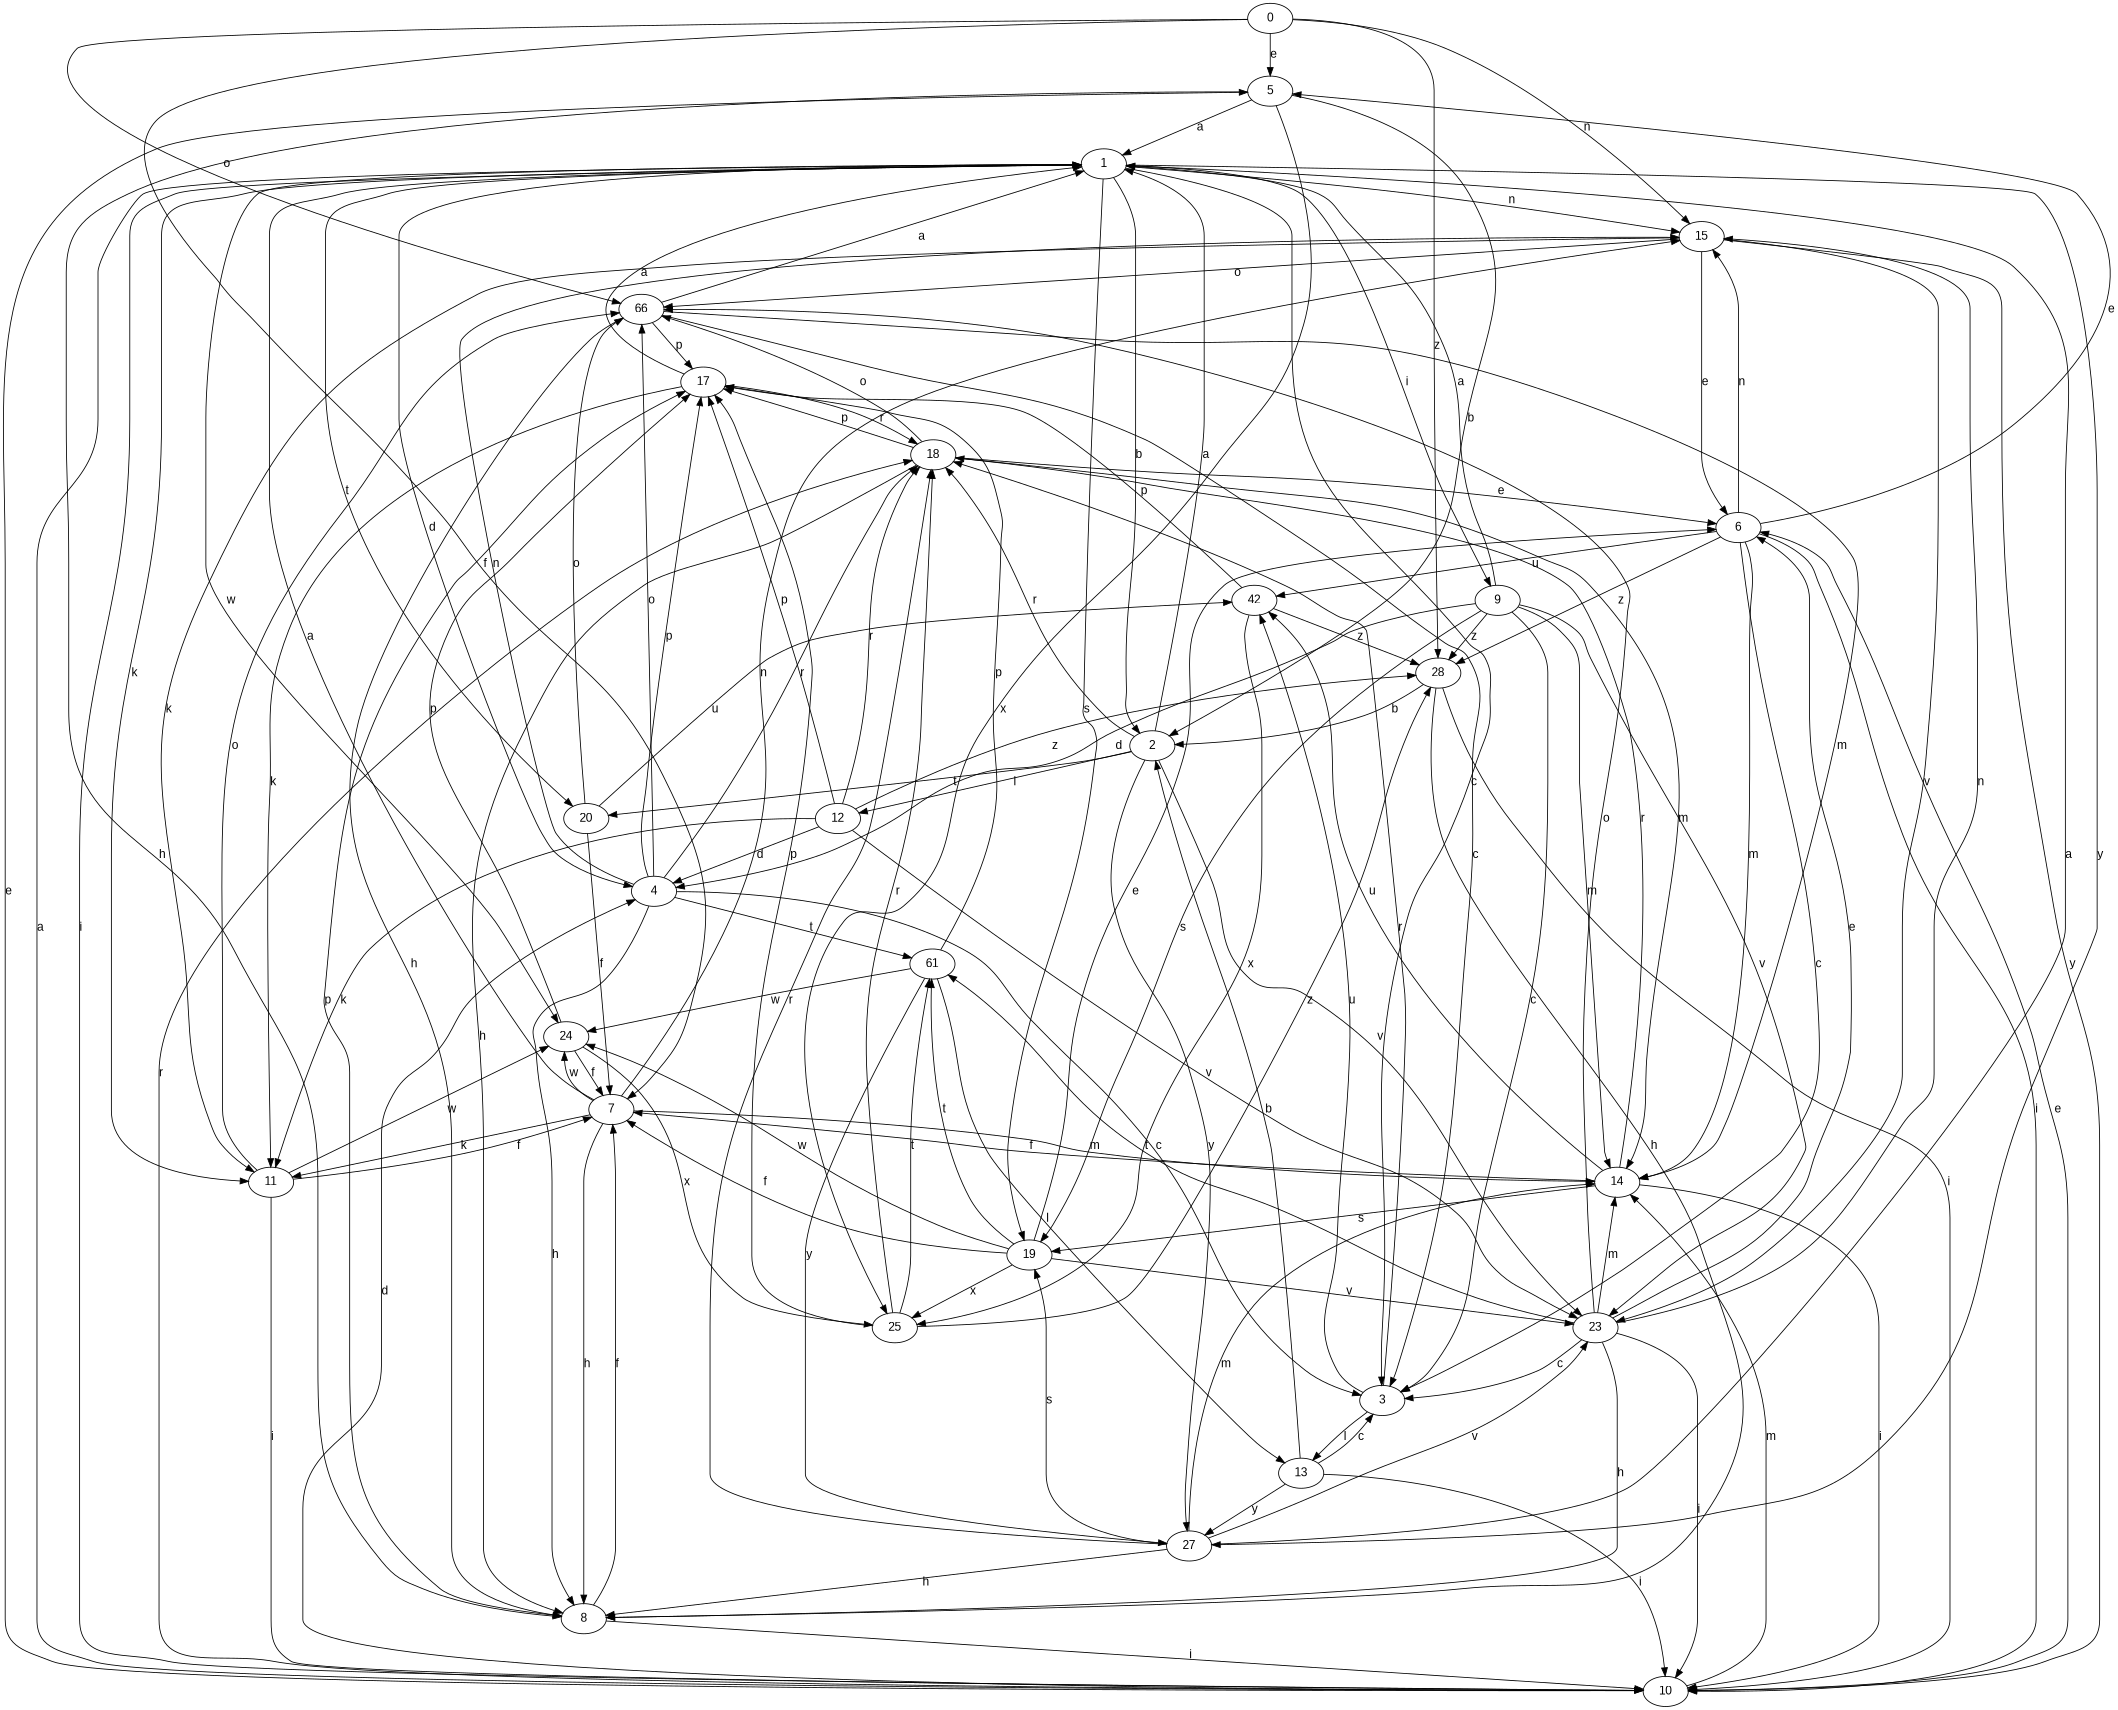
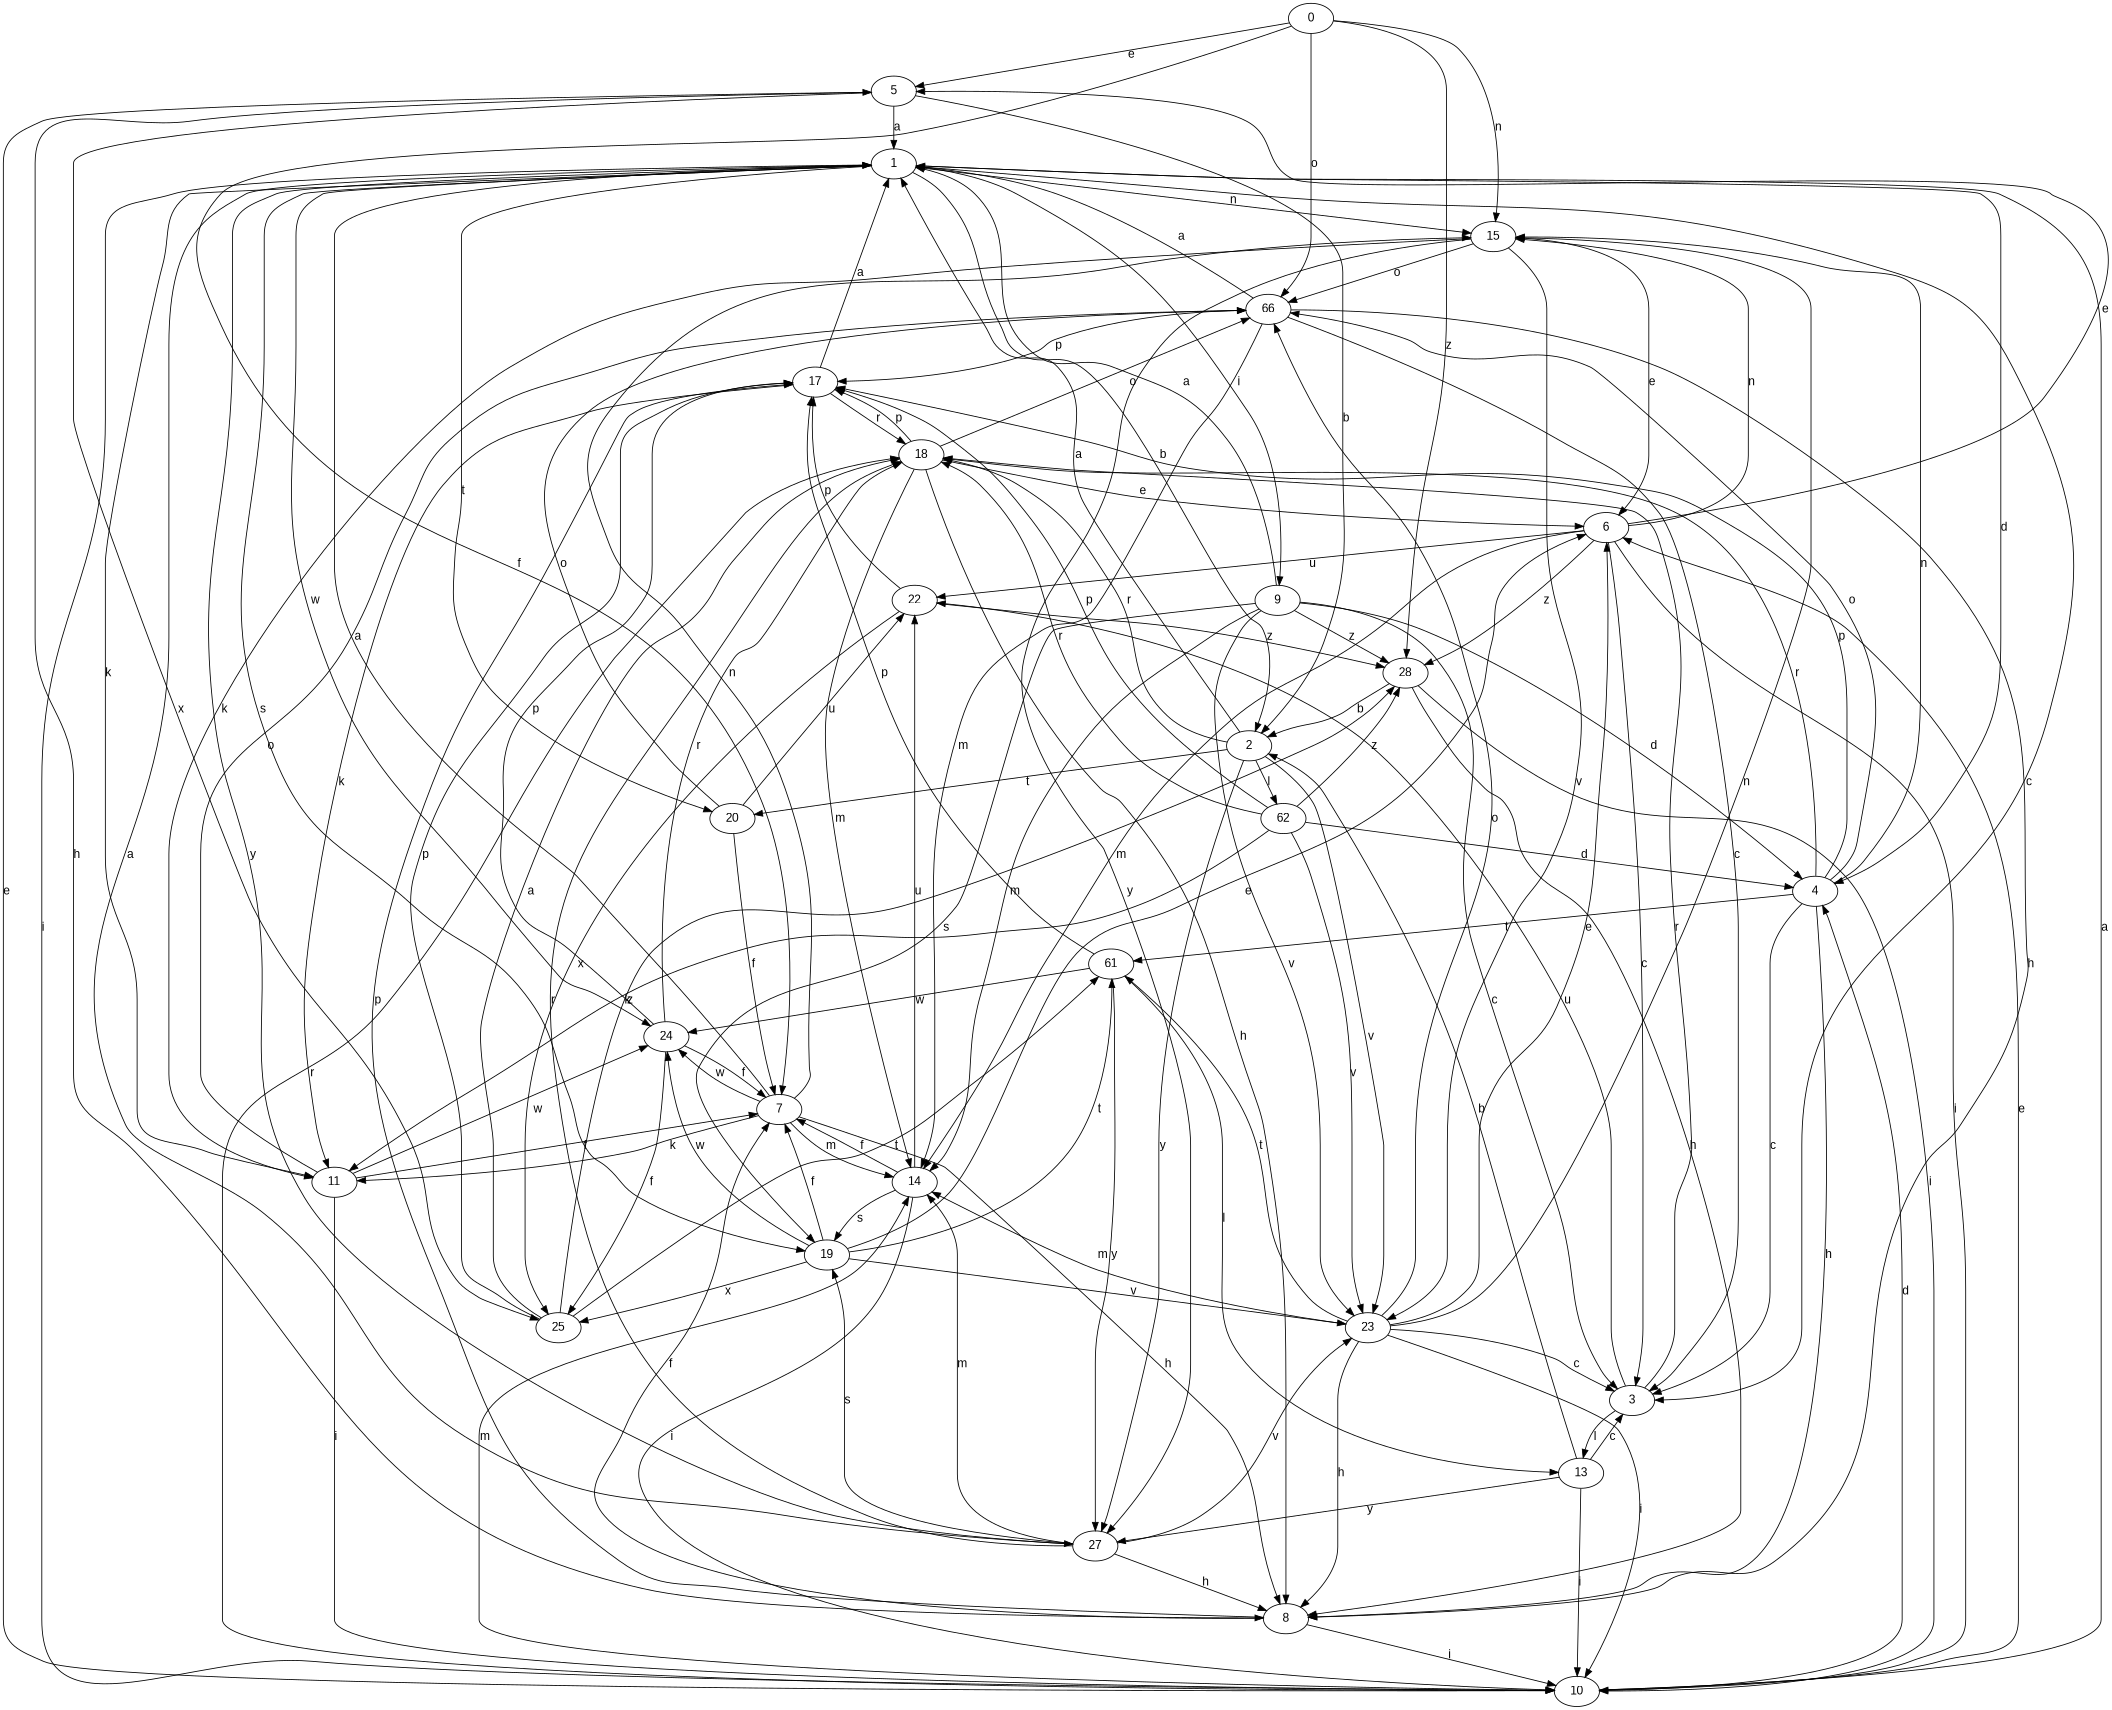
(1558, 580) -> (705, 711)
(1254, 600) -> (915, 600)
(838, 819) -> (1283, 819)
(898, 891) -> (531, 891)
(2083, 1024) -> (1035, 739)
(687, 1182) -> (651, 1182)
